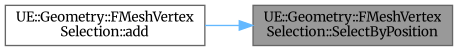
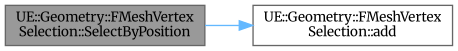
(222, 25) -> (222, 25)
